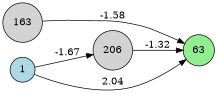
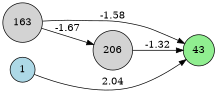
(199, 50) -> (199, 50)
(61, 62) -> (64, 35)
